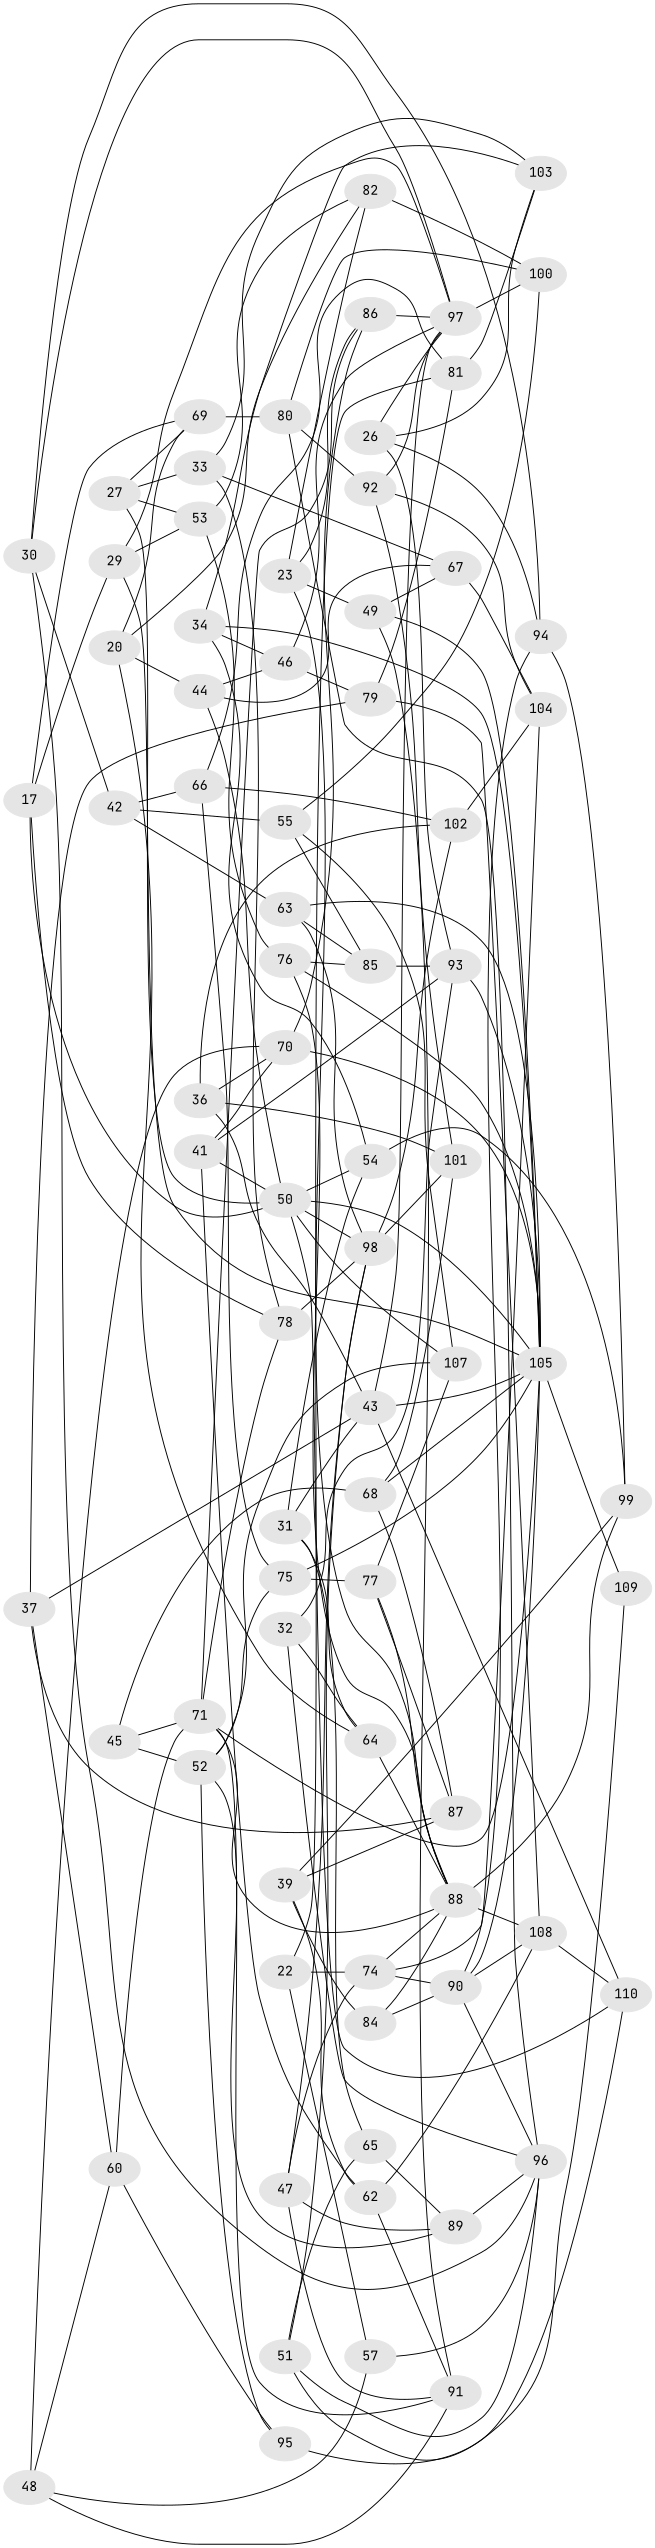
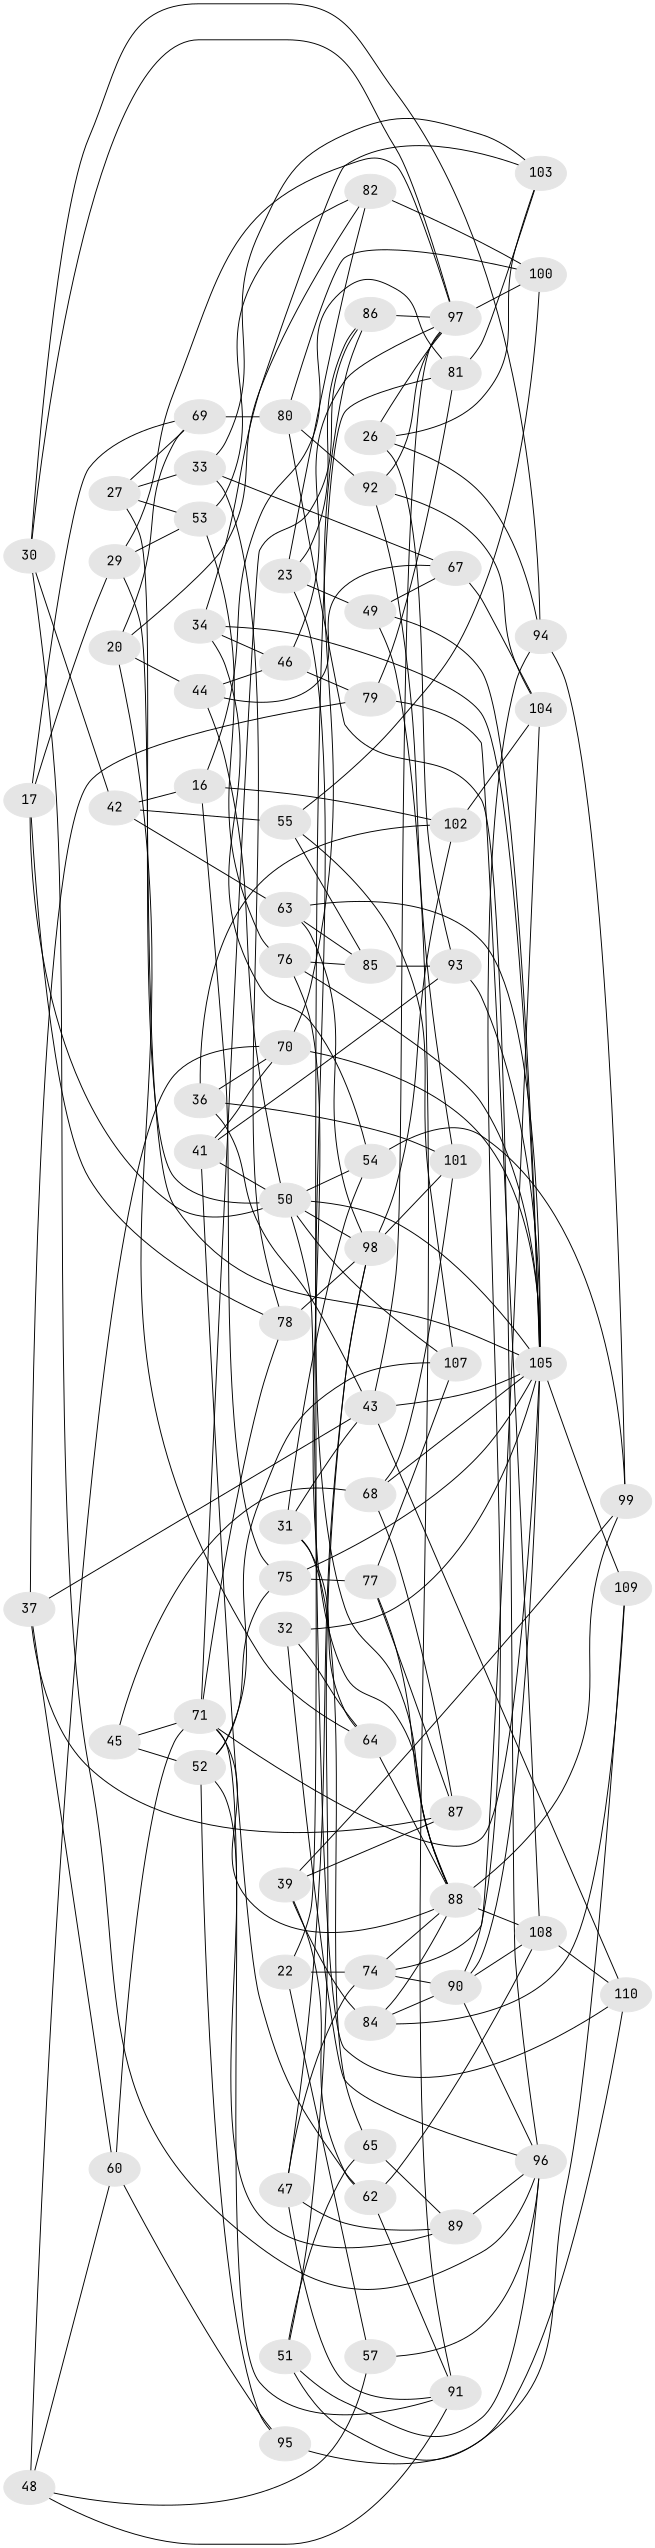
(200, 786) -> (200, 786)
(421, 1302) -> (462, 1544)
none -> (593, 1878)
